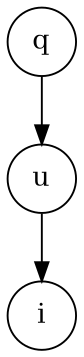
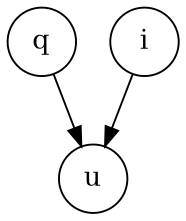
(42, 238) -> (122, 101)
